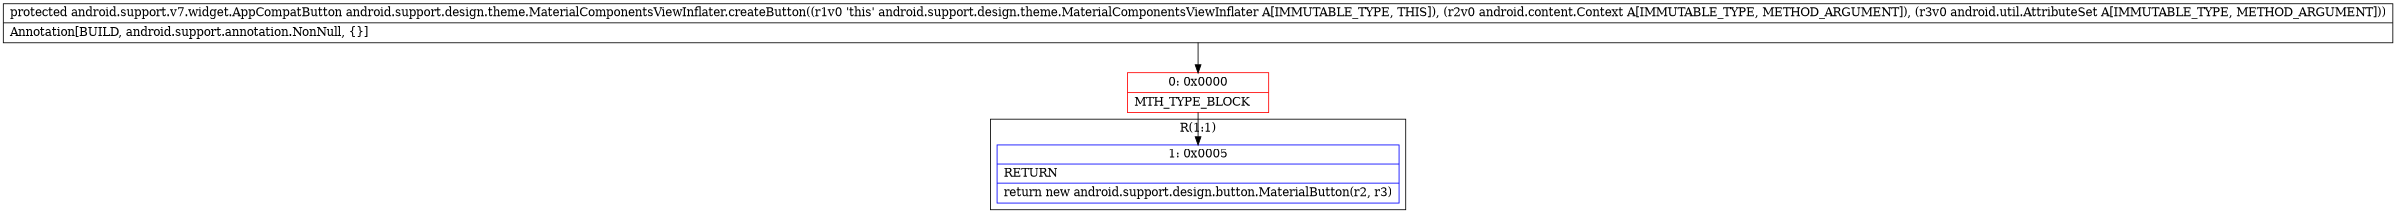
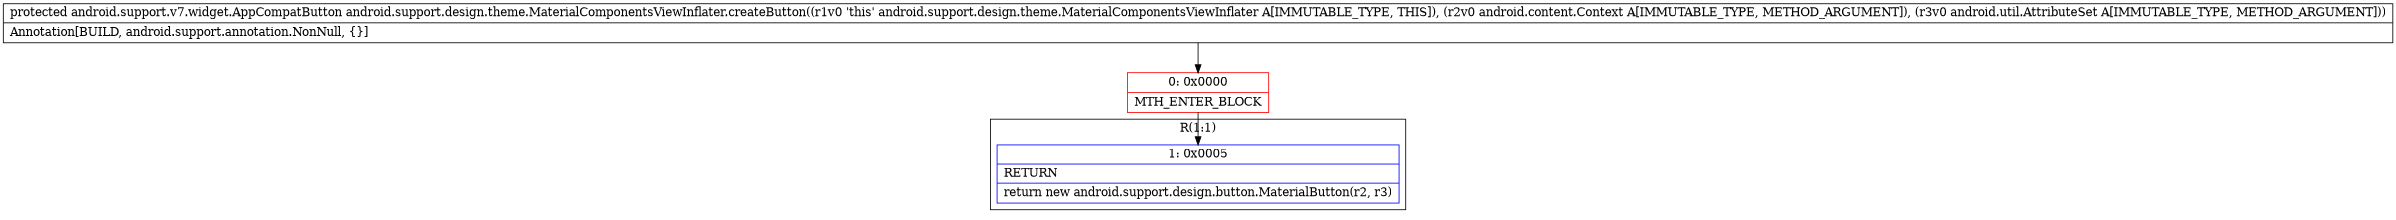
(1192, 102) -> (1198, 102)
